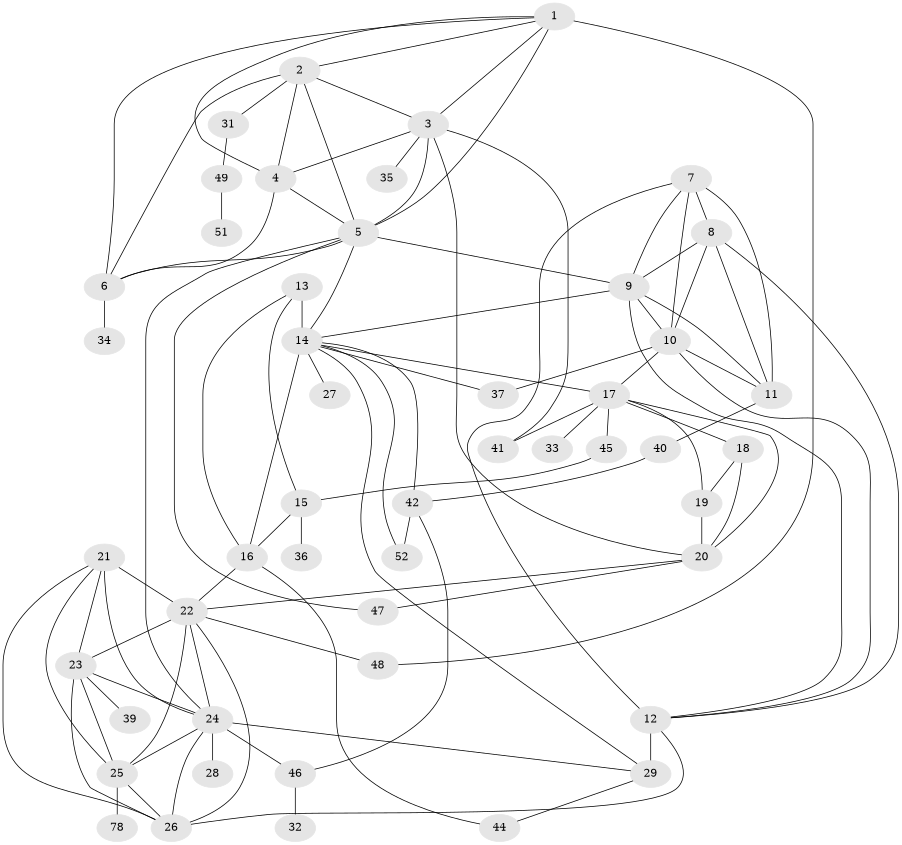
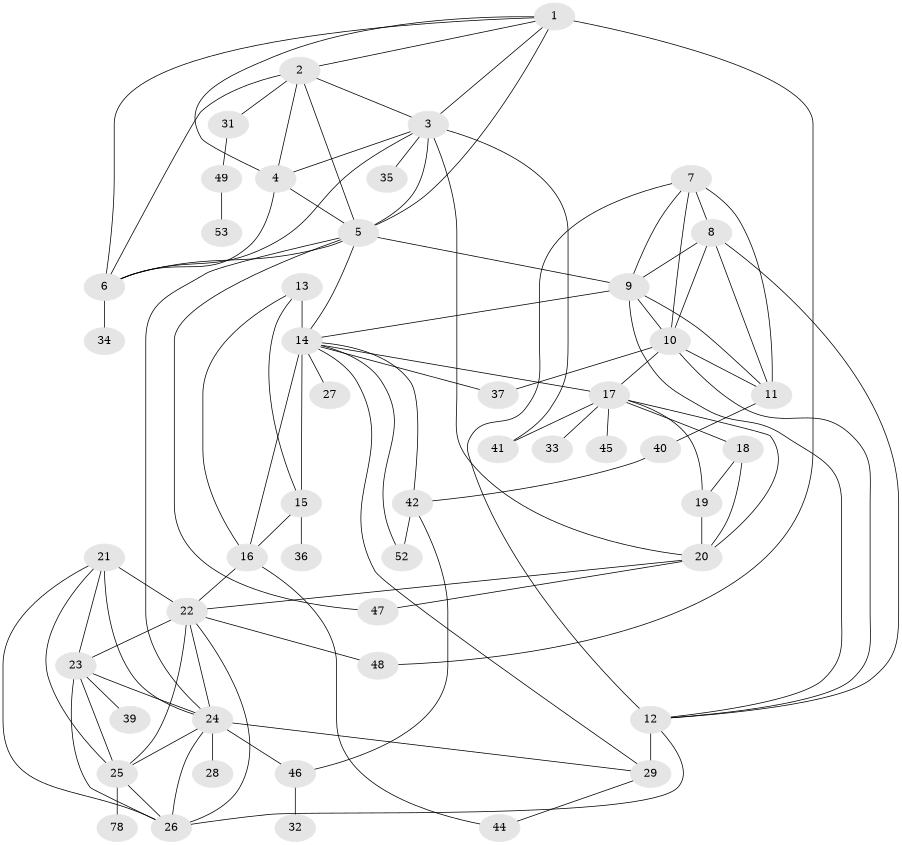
(222, 233) -> (222, 233)
none -> (282, 238)
(457, 483) -> (302, 422)
